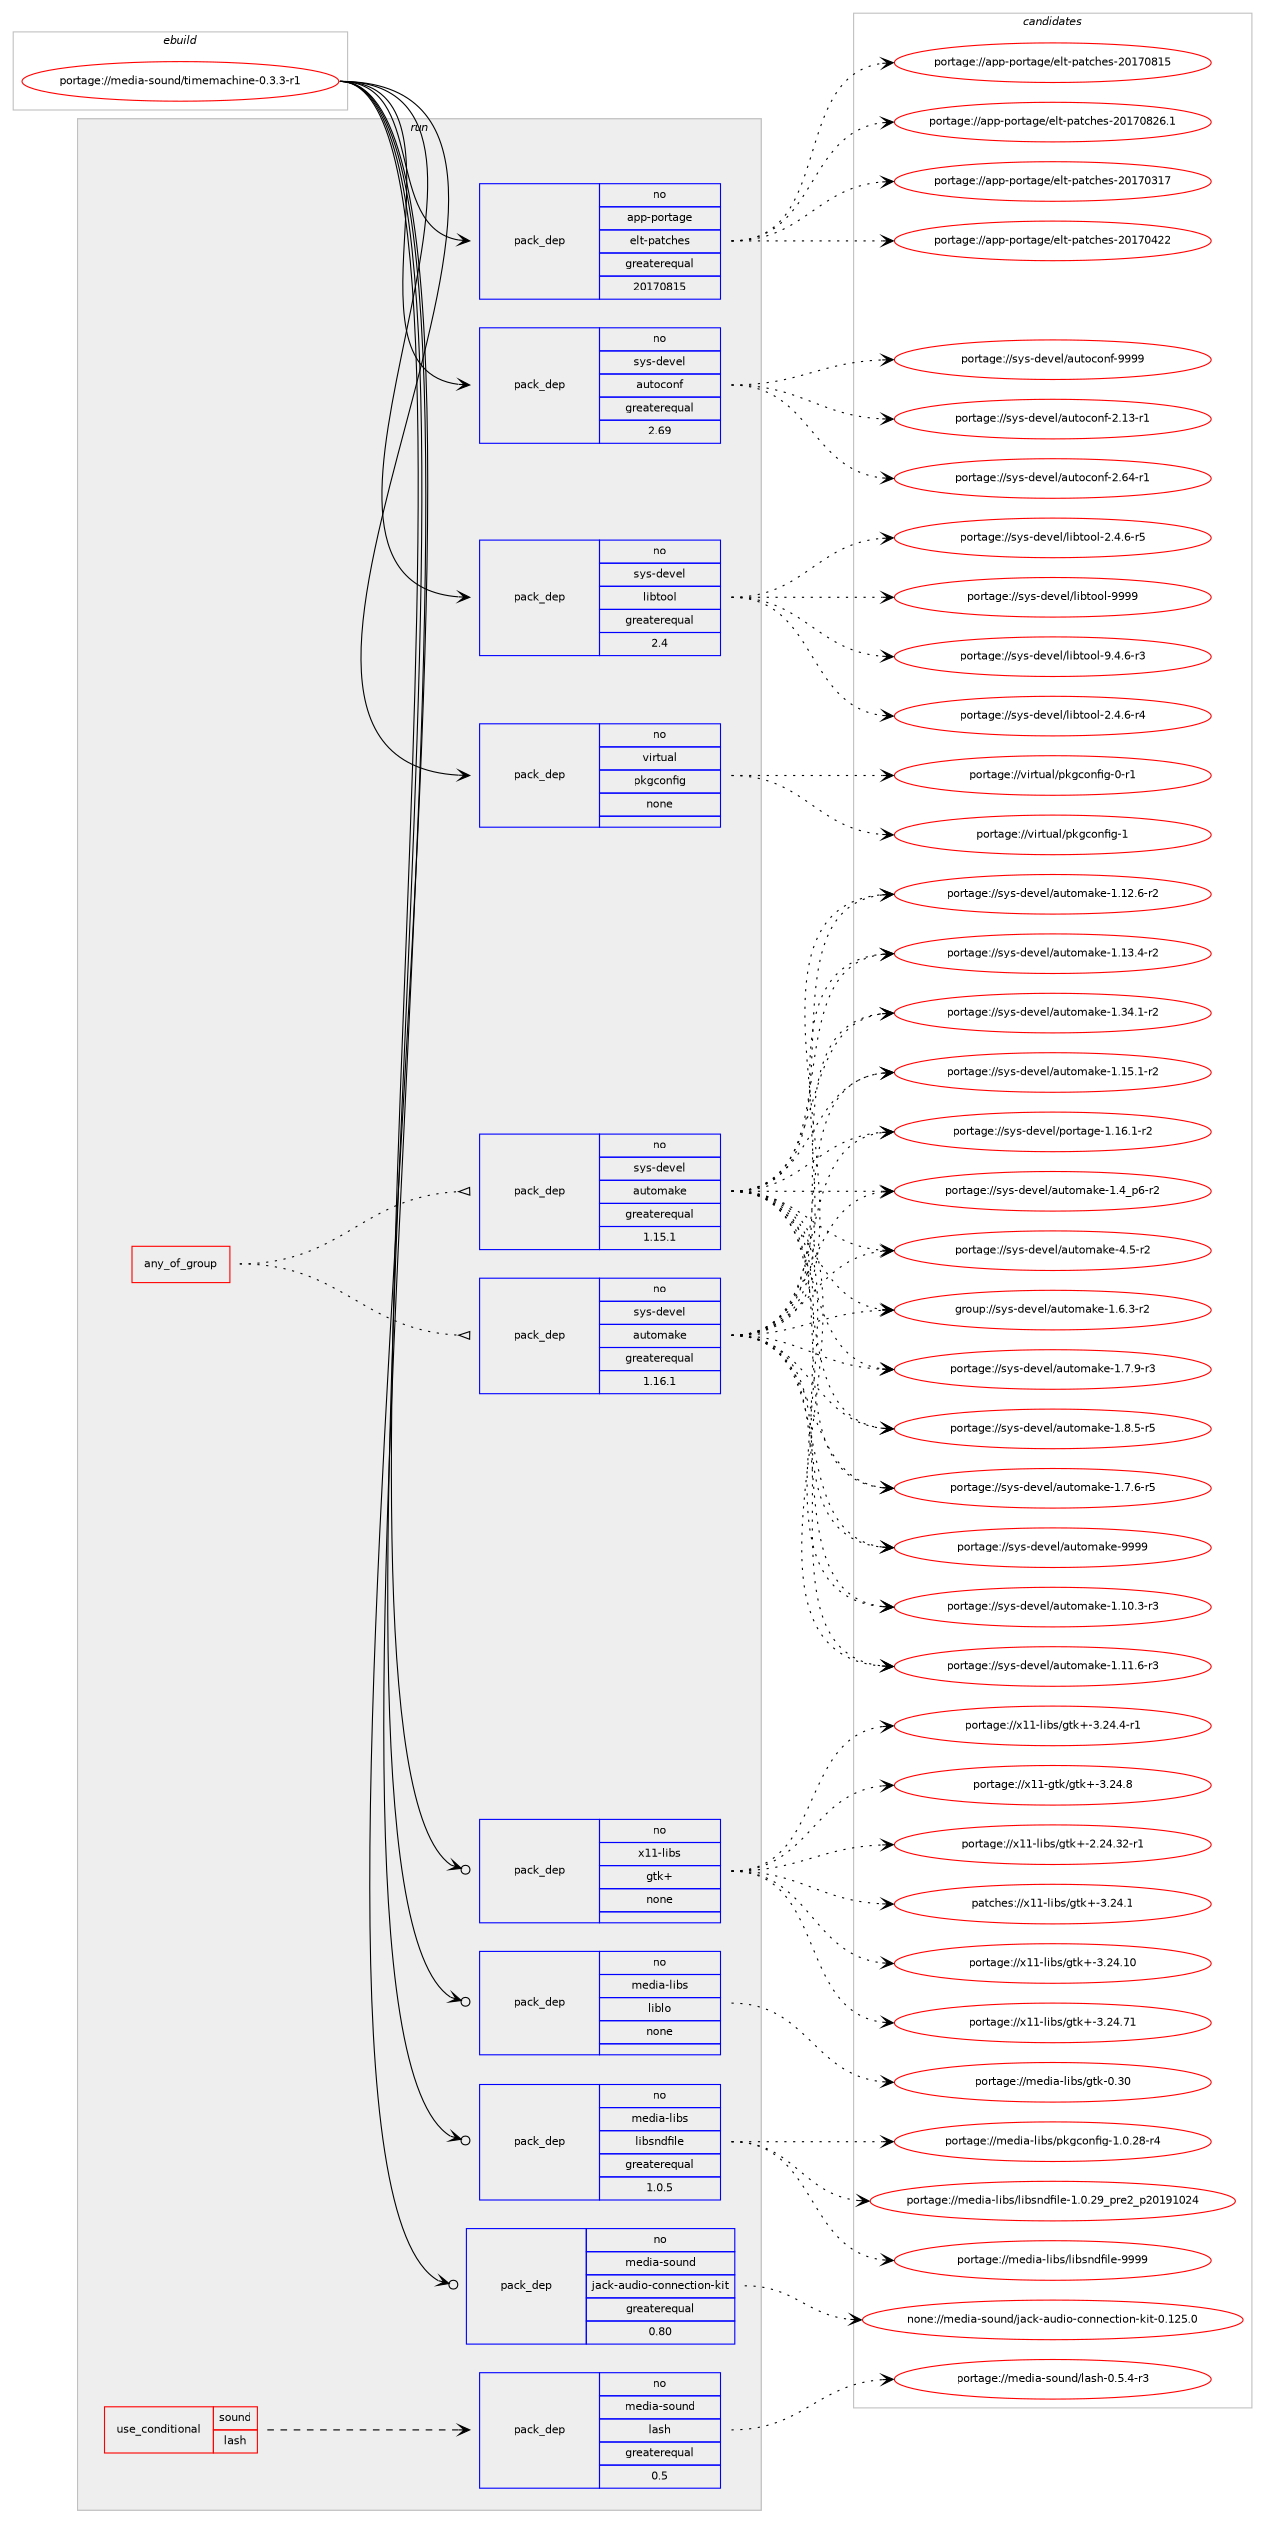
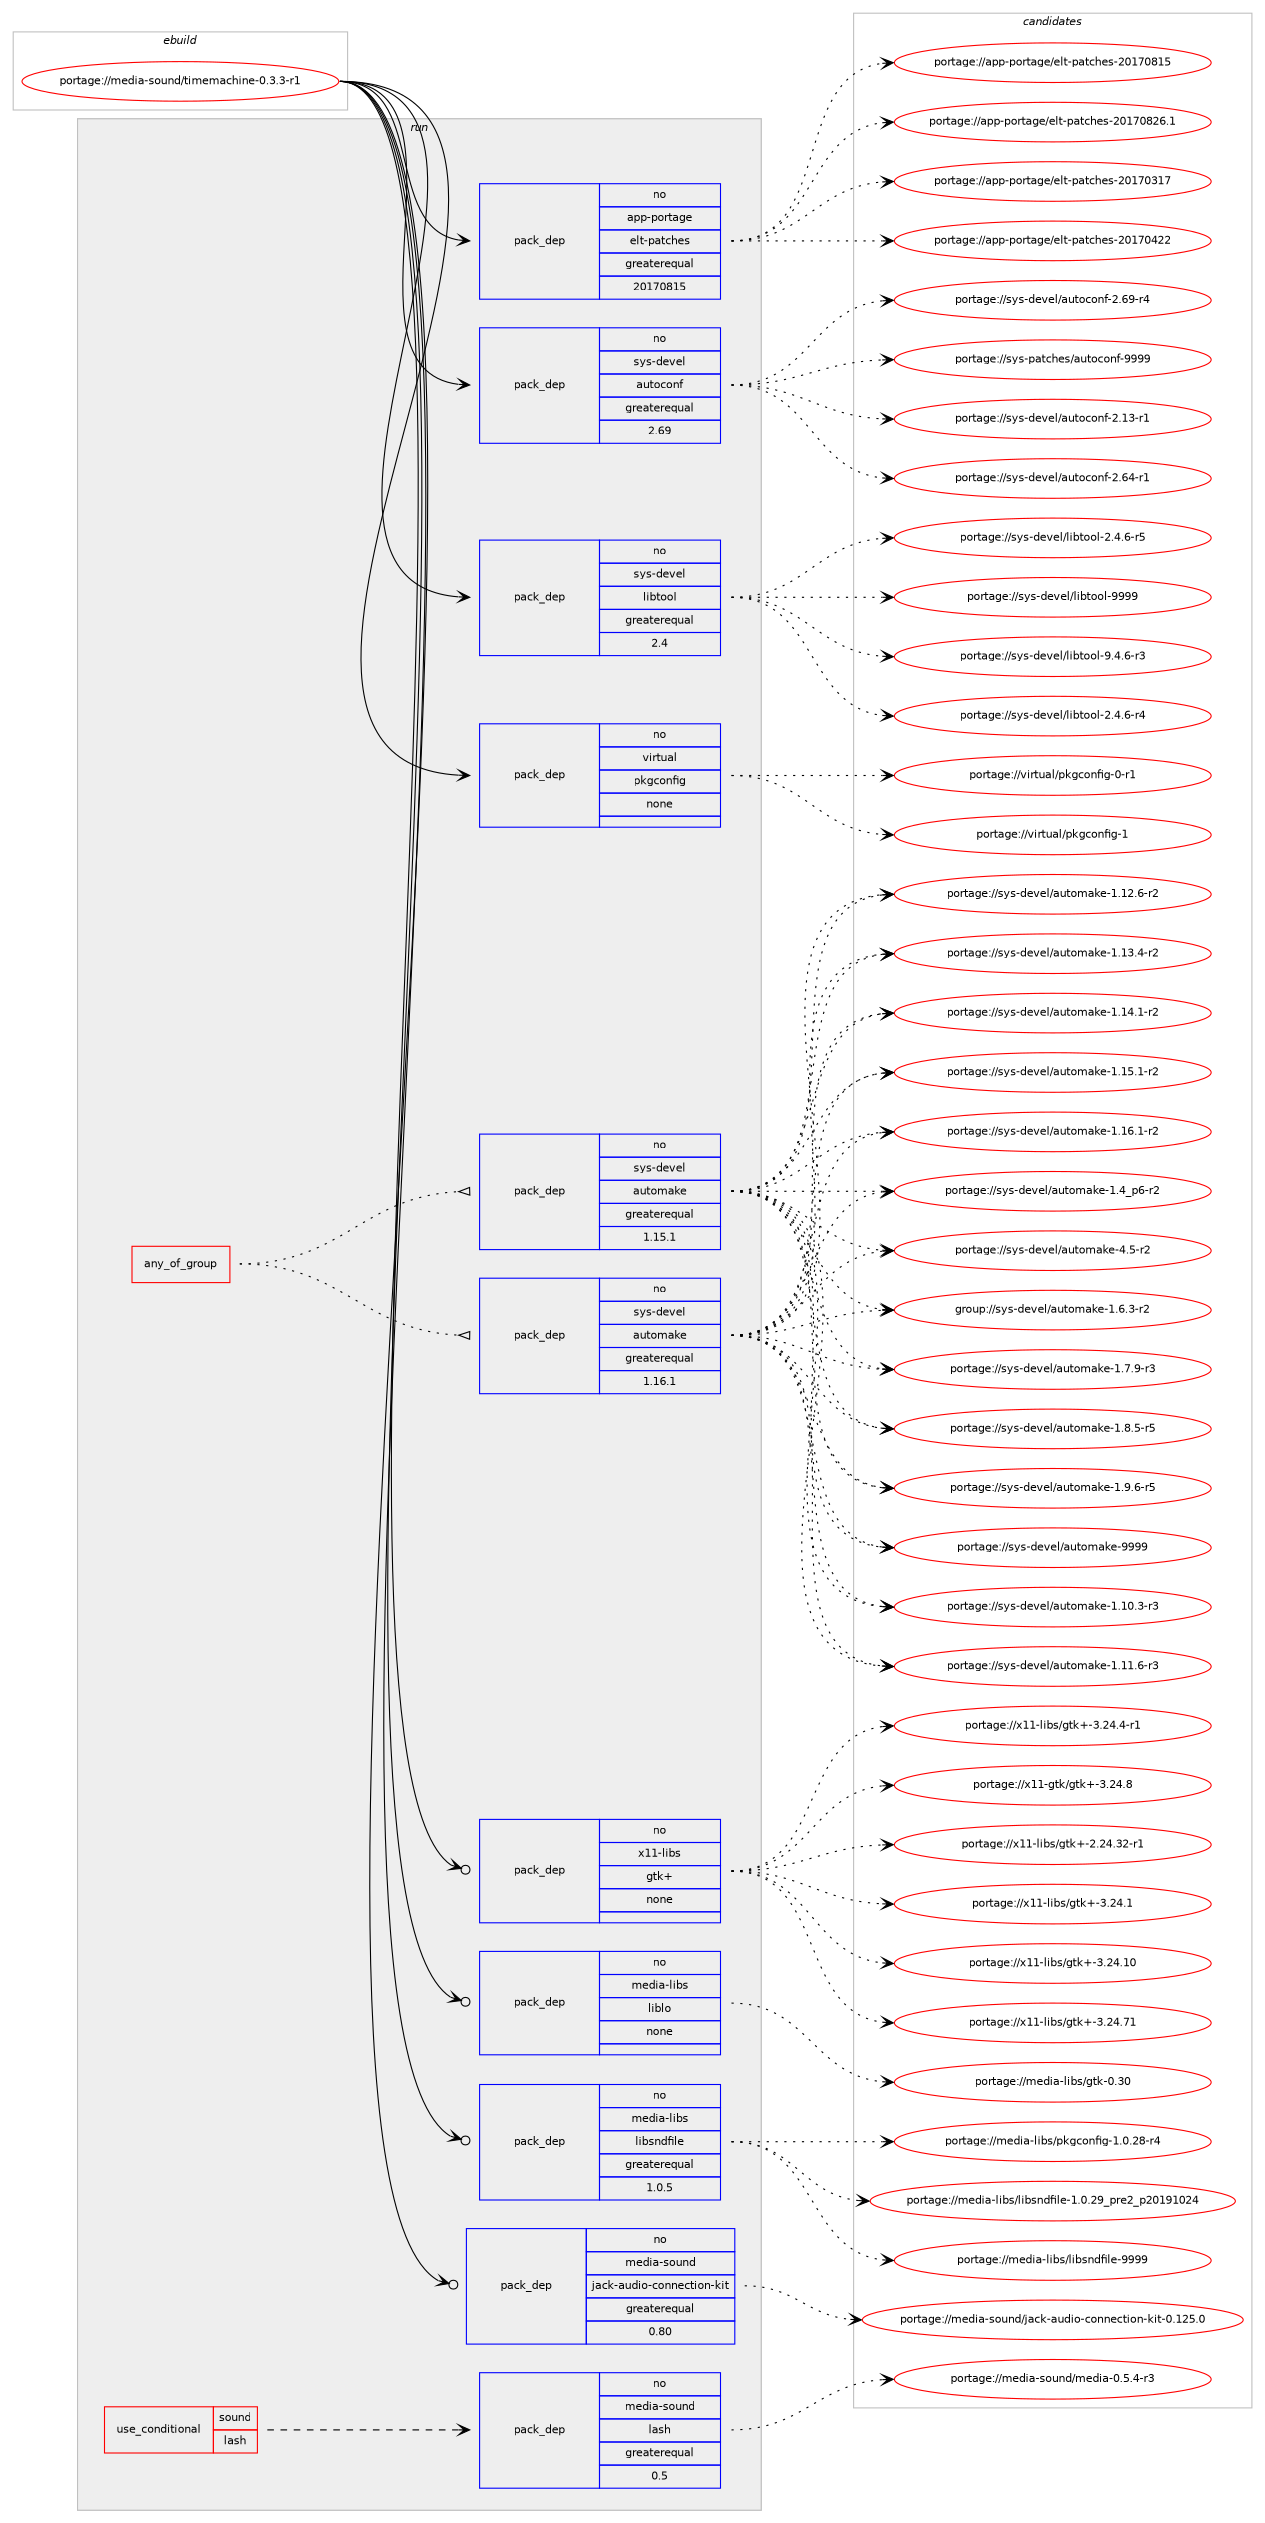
none -> (1053, 300)
(1053, 360) -> (1053, 360)
(1053, 1013) -> (1053, 1013)
(1053, 1132) -> (1053, 1132)
(1053, 1488) -> (1053, 1488)
(1053, 1904) -> (1053, 1904)
(1053, 2320) -> (1053, 2320)
(1053, 2379) -> (1053, 2379)
